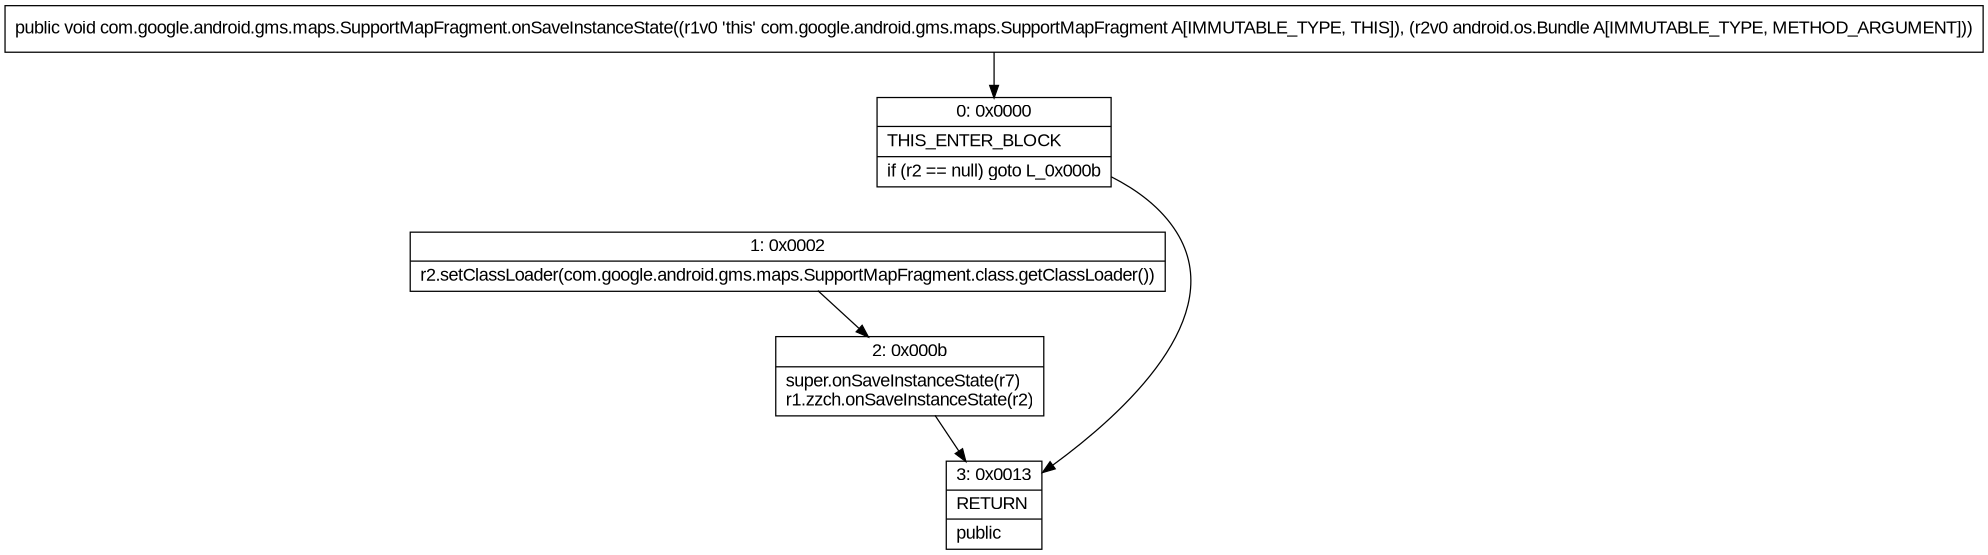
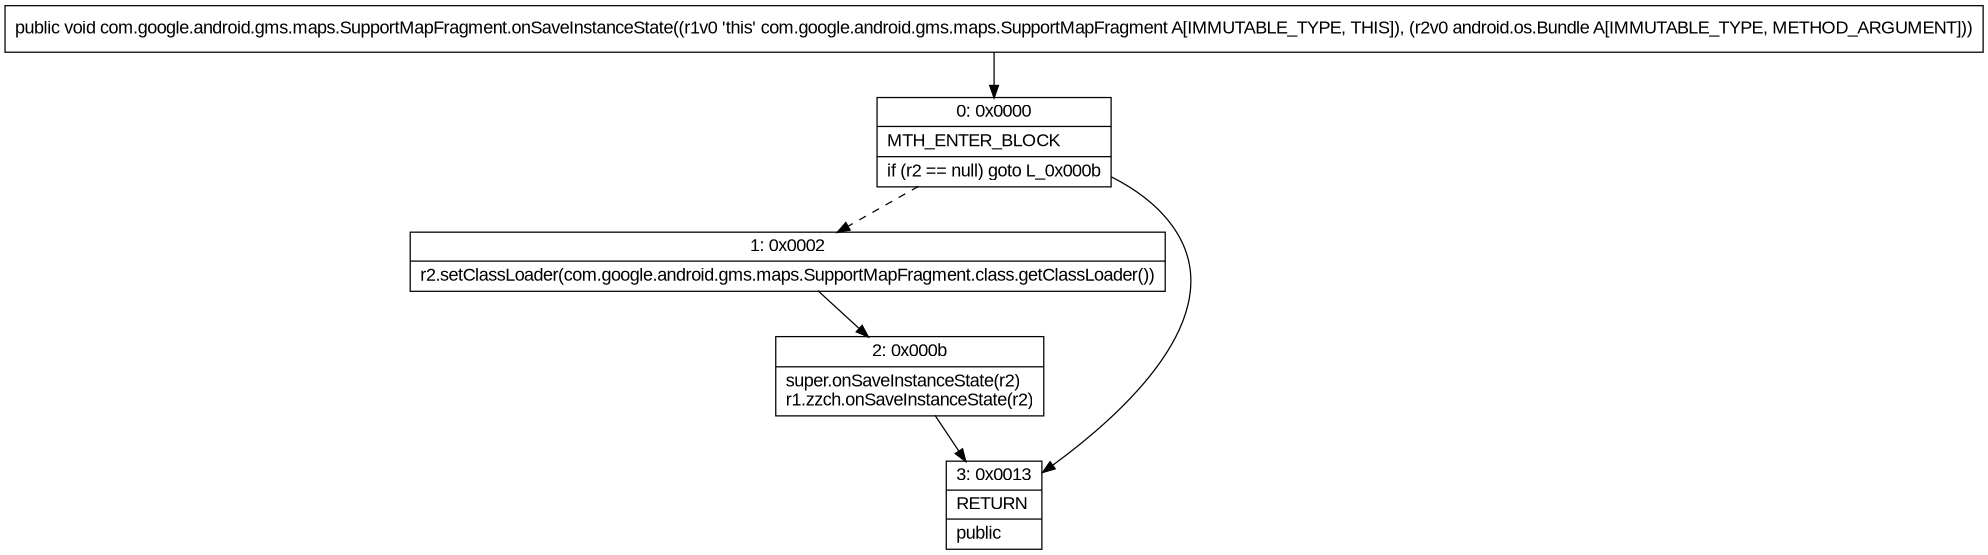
(975, 141) -> (974, 141)
none -> (883, 206)
(903, 381) -> (903, 381)
